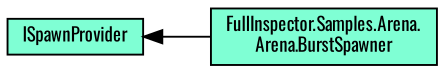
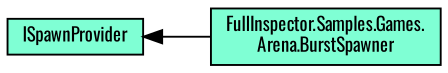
(324, 37) -> (326, 37)
